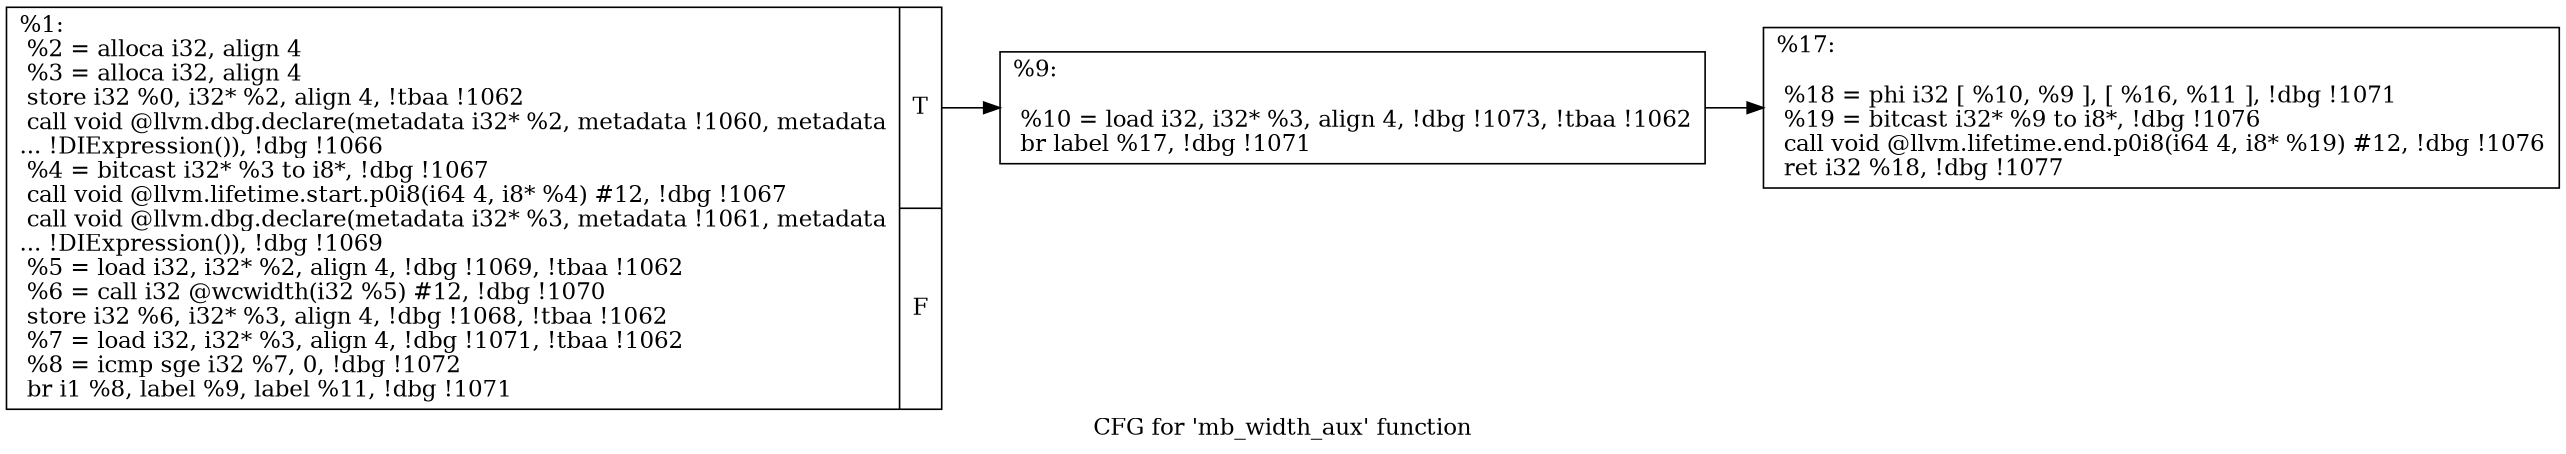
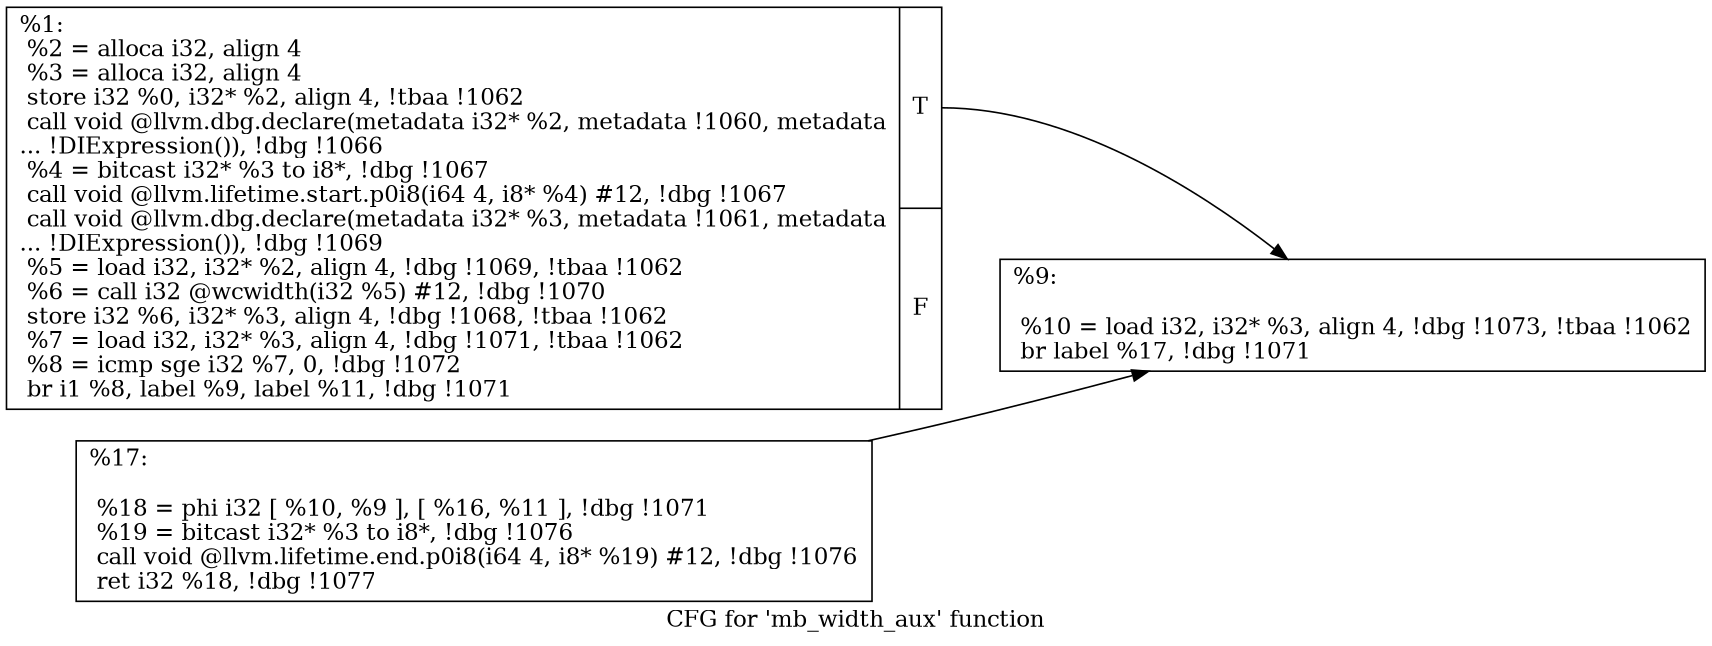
(1726, 108) -> (1001, 410)
(2019, 120) -> (331, 533)
